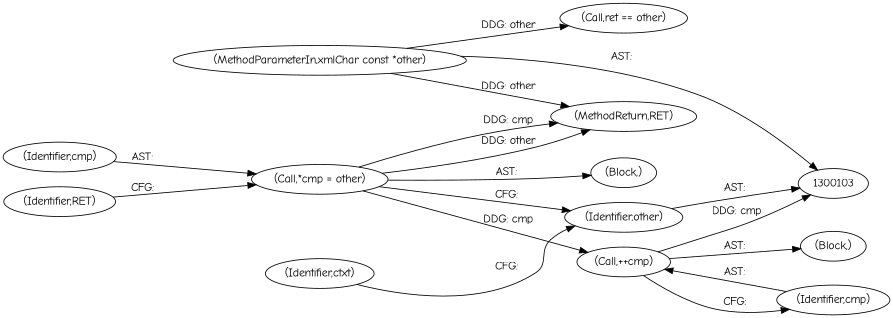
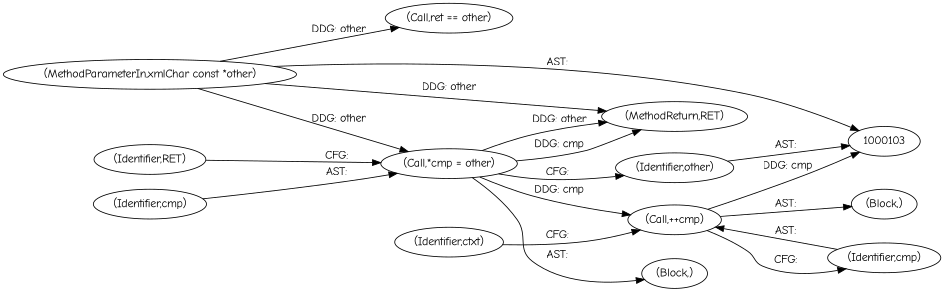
none -> (299, 119)
(833, 183) -> (884, 141)
(476, 293) -> (568, 243)
